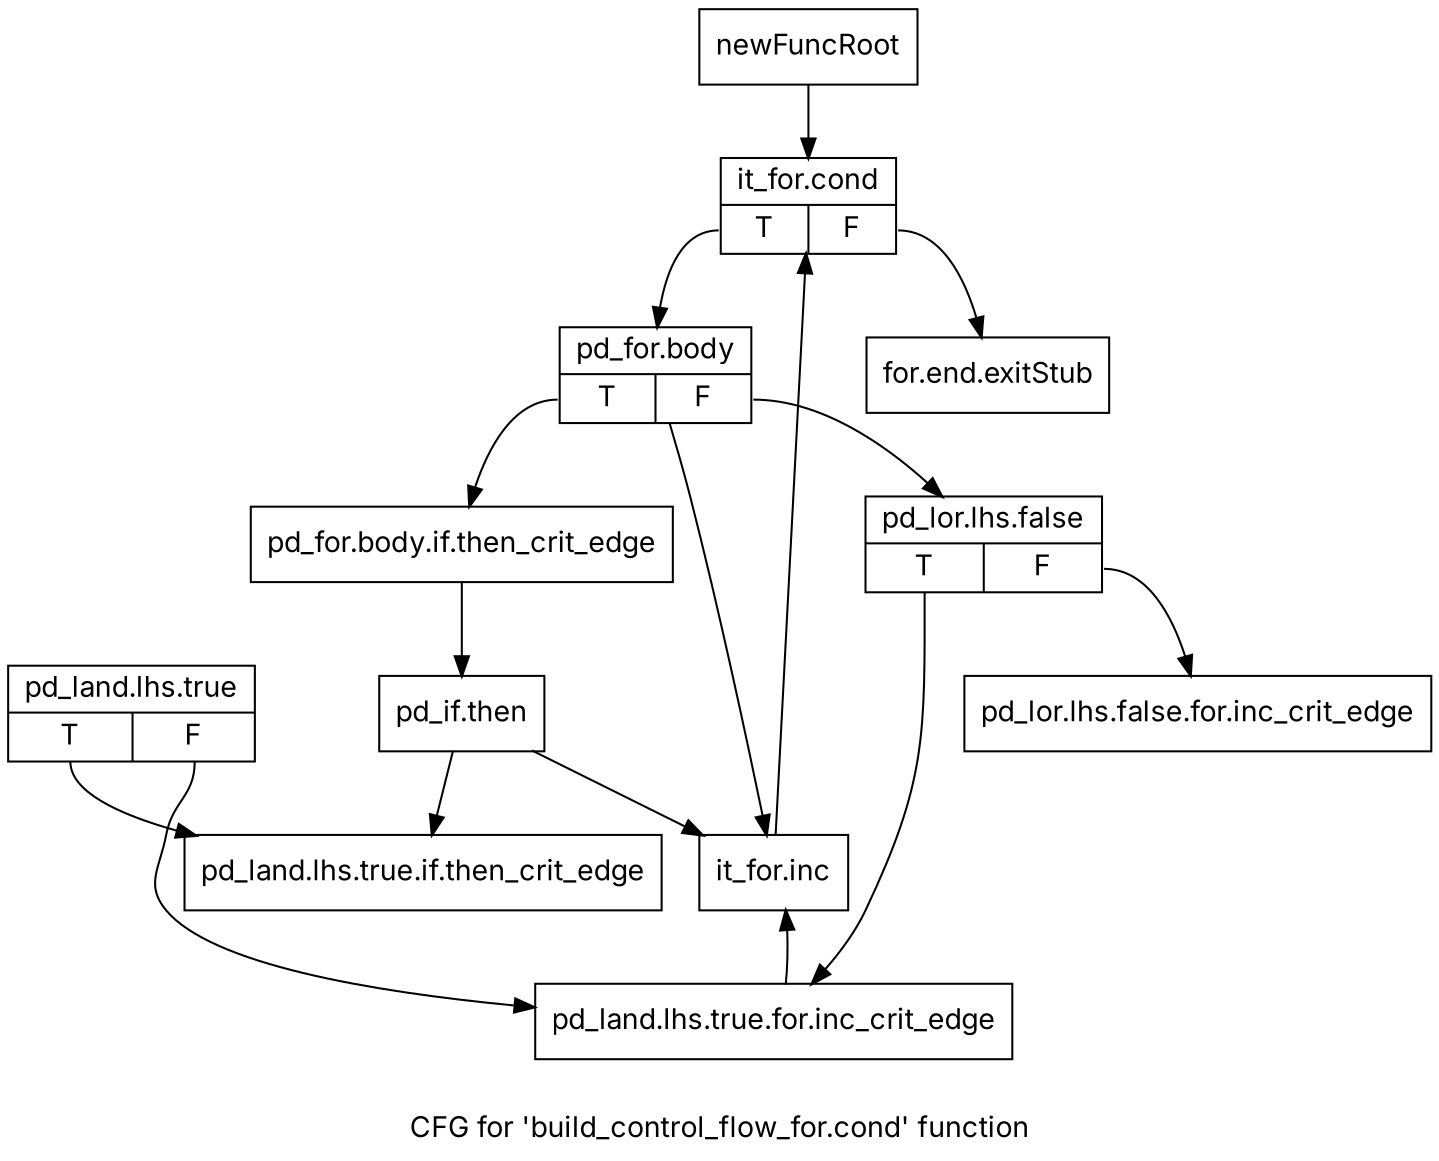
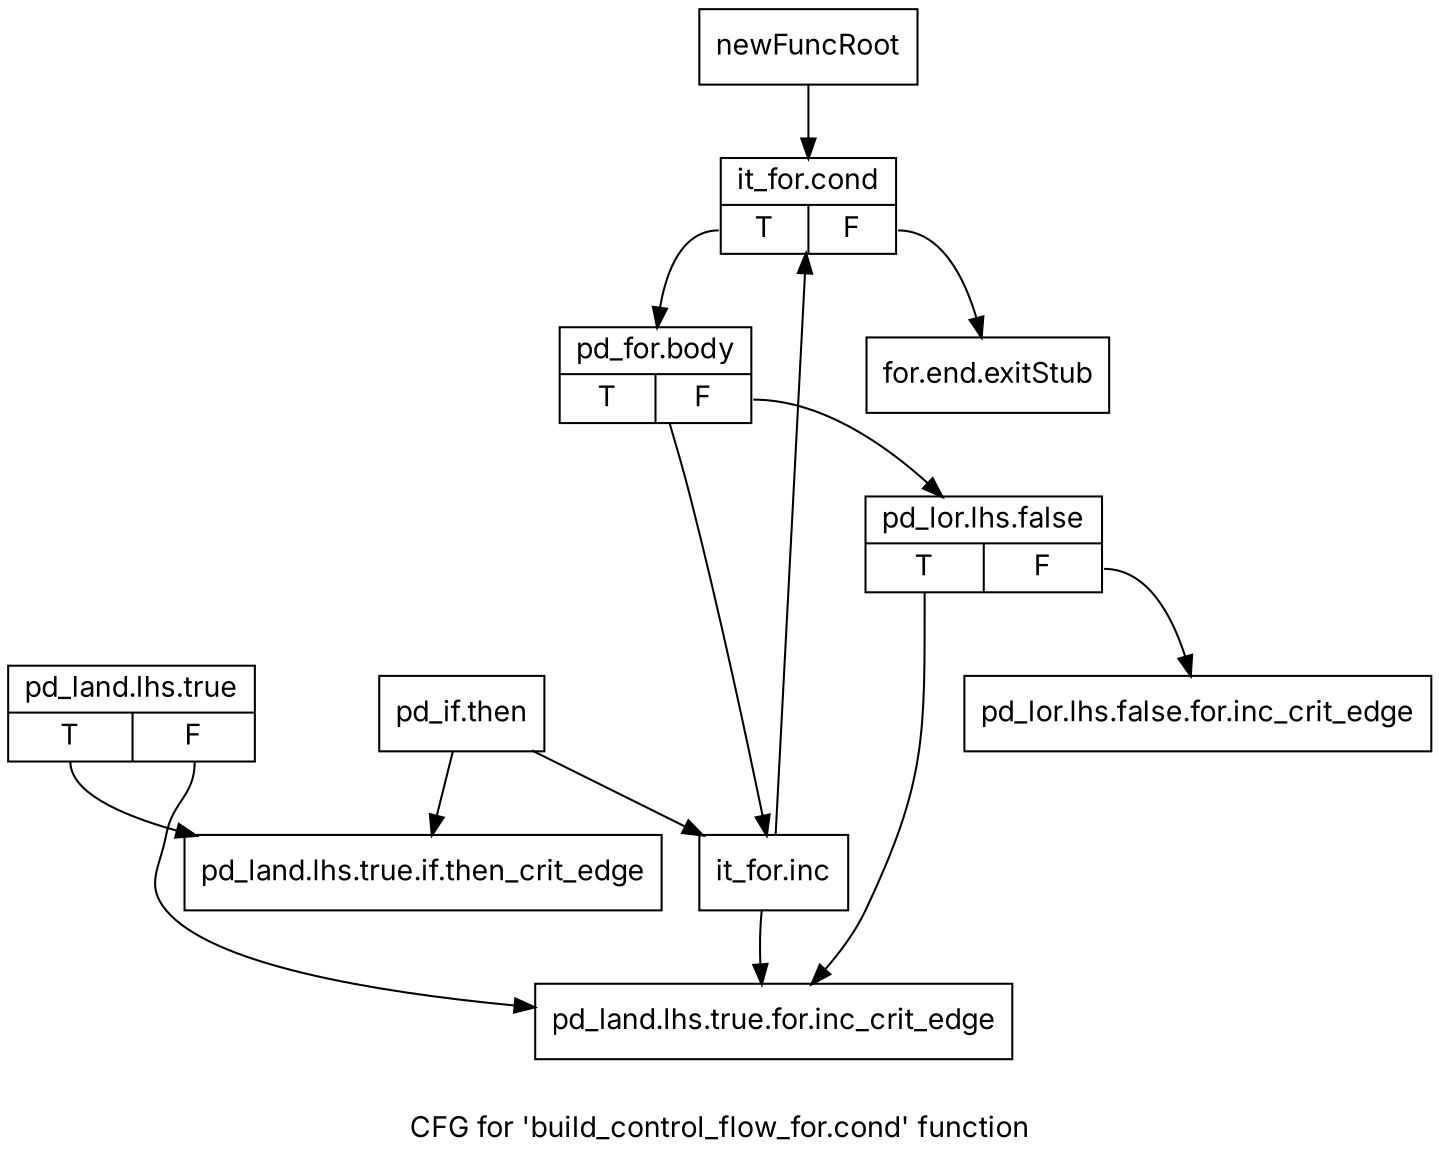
(462, 544) -> none
(787, 958) -> (760, 937)
